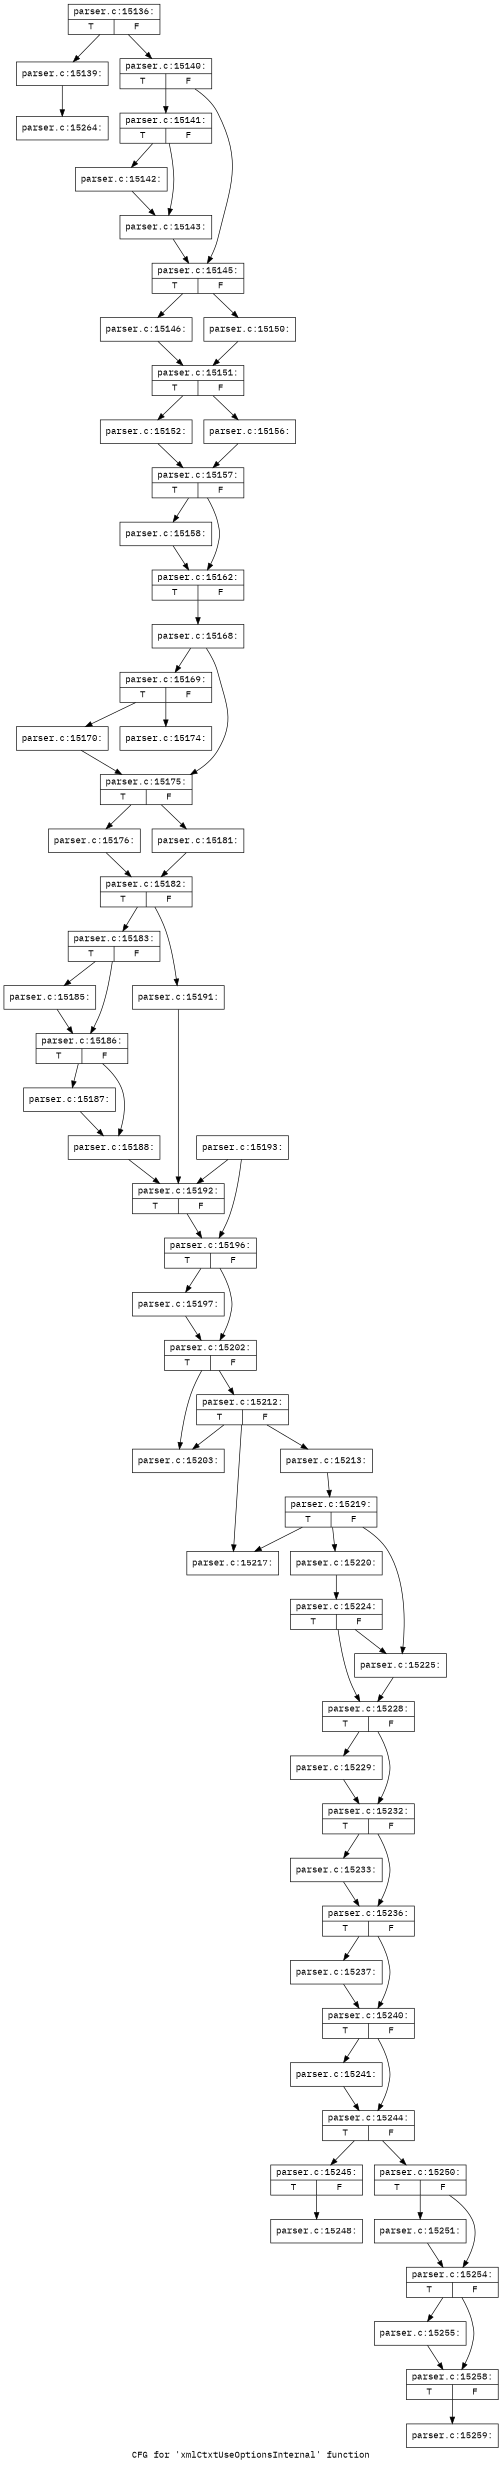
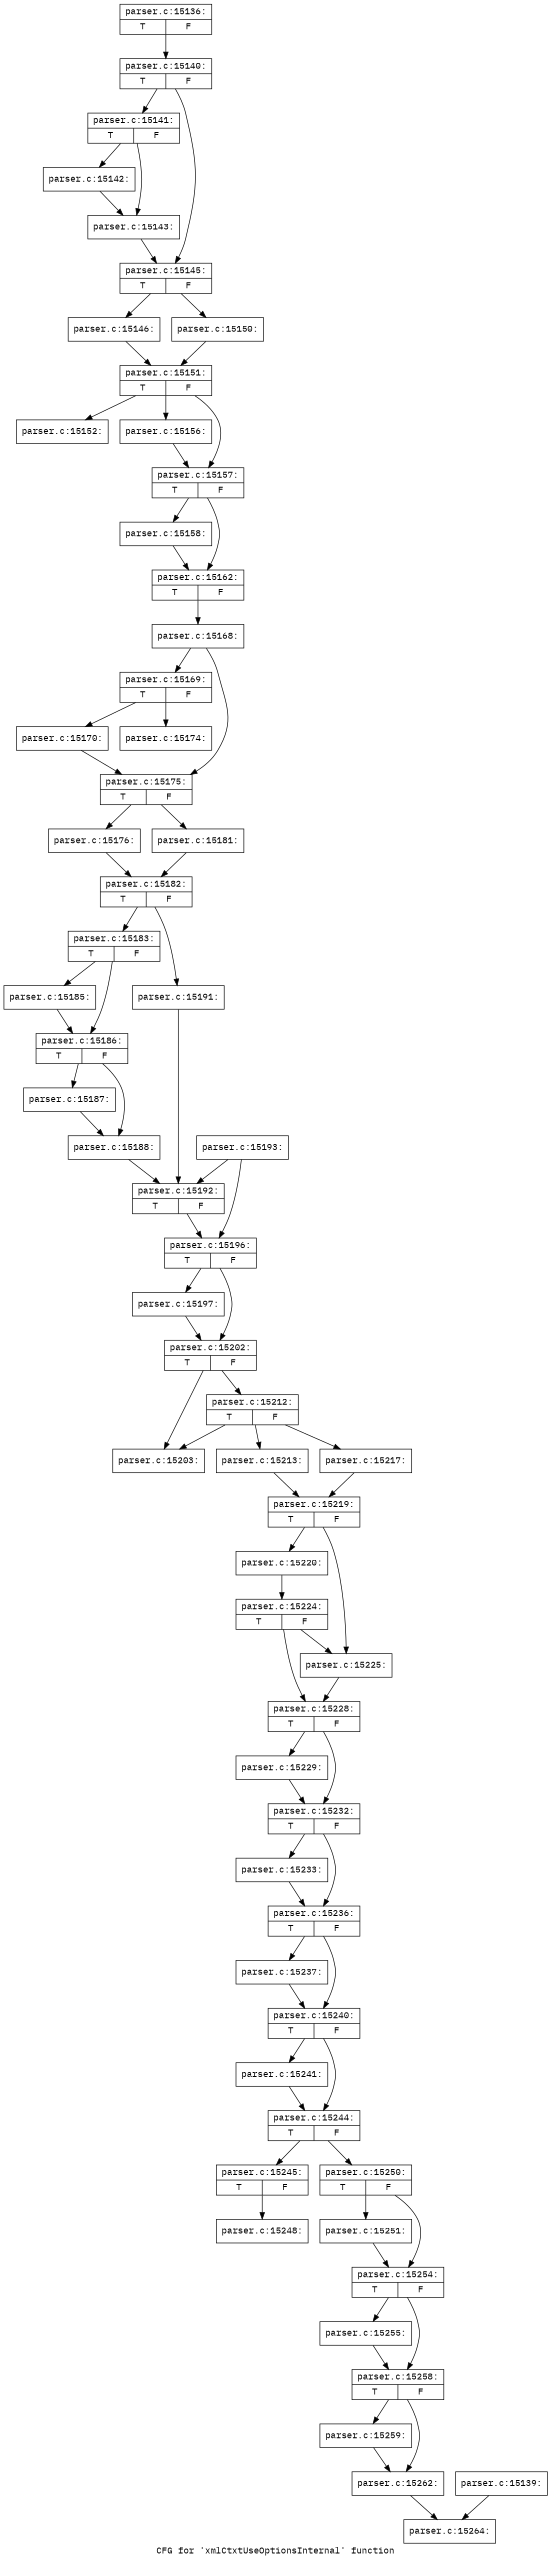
(89, 46) -> none
(168, 453) -> (220, 425)
(282, 1538) -> (344, 1483)
none -> (398, 2484)
